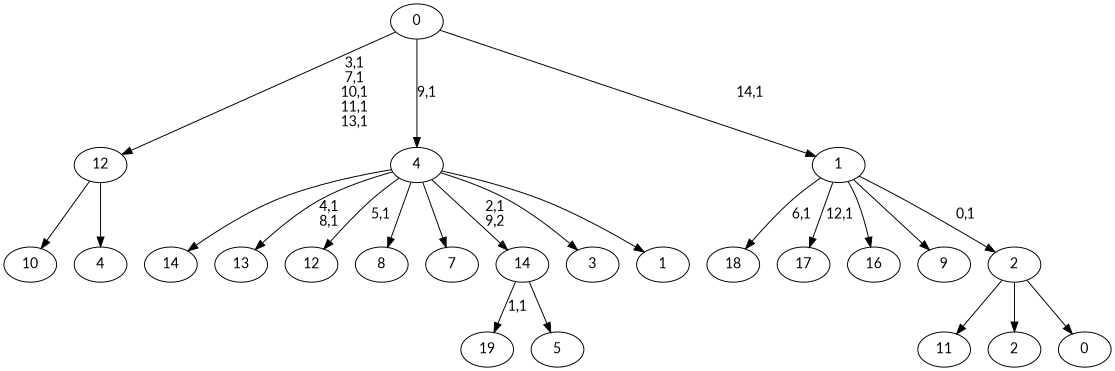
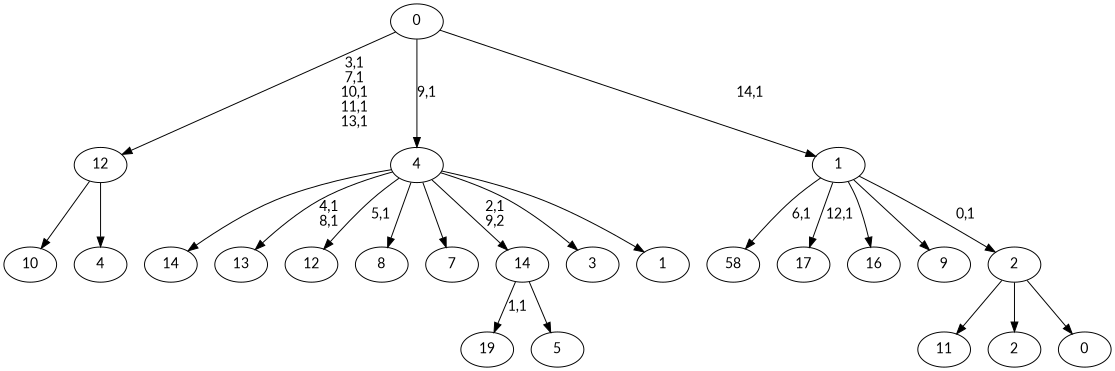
(733, 265) -> (733, 265)
